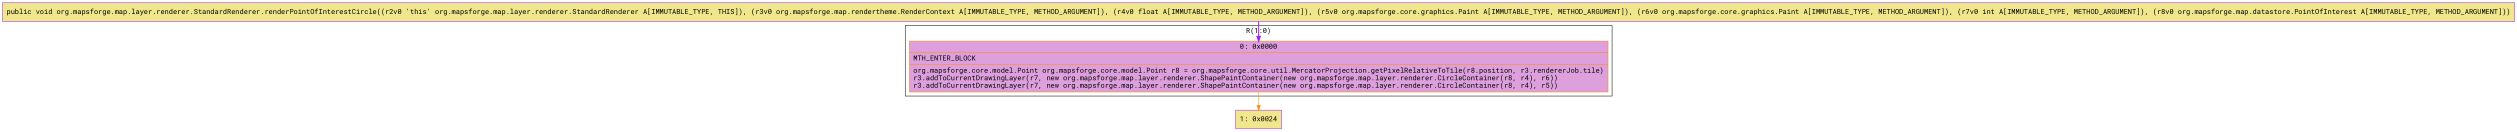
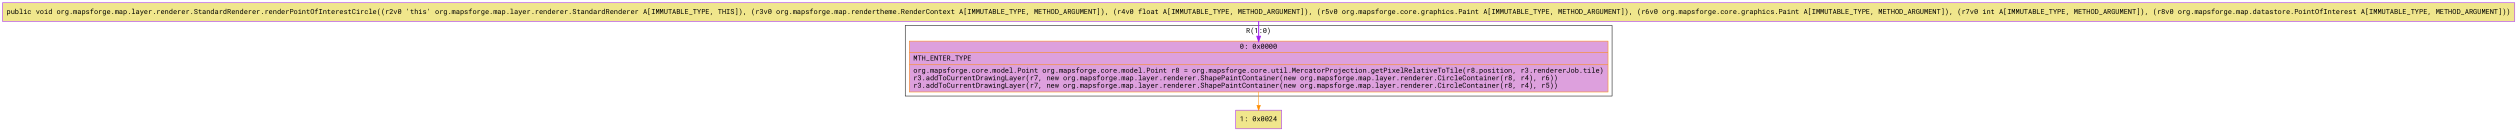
(945, 58) -> (943, 58)
